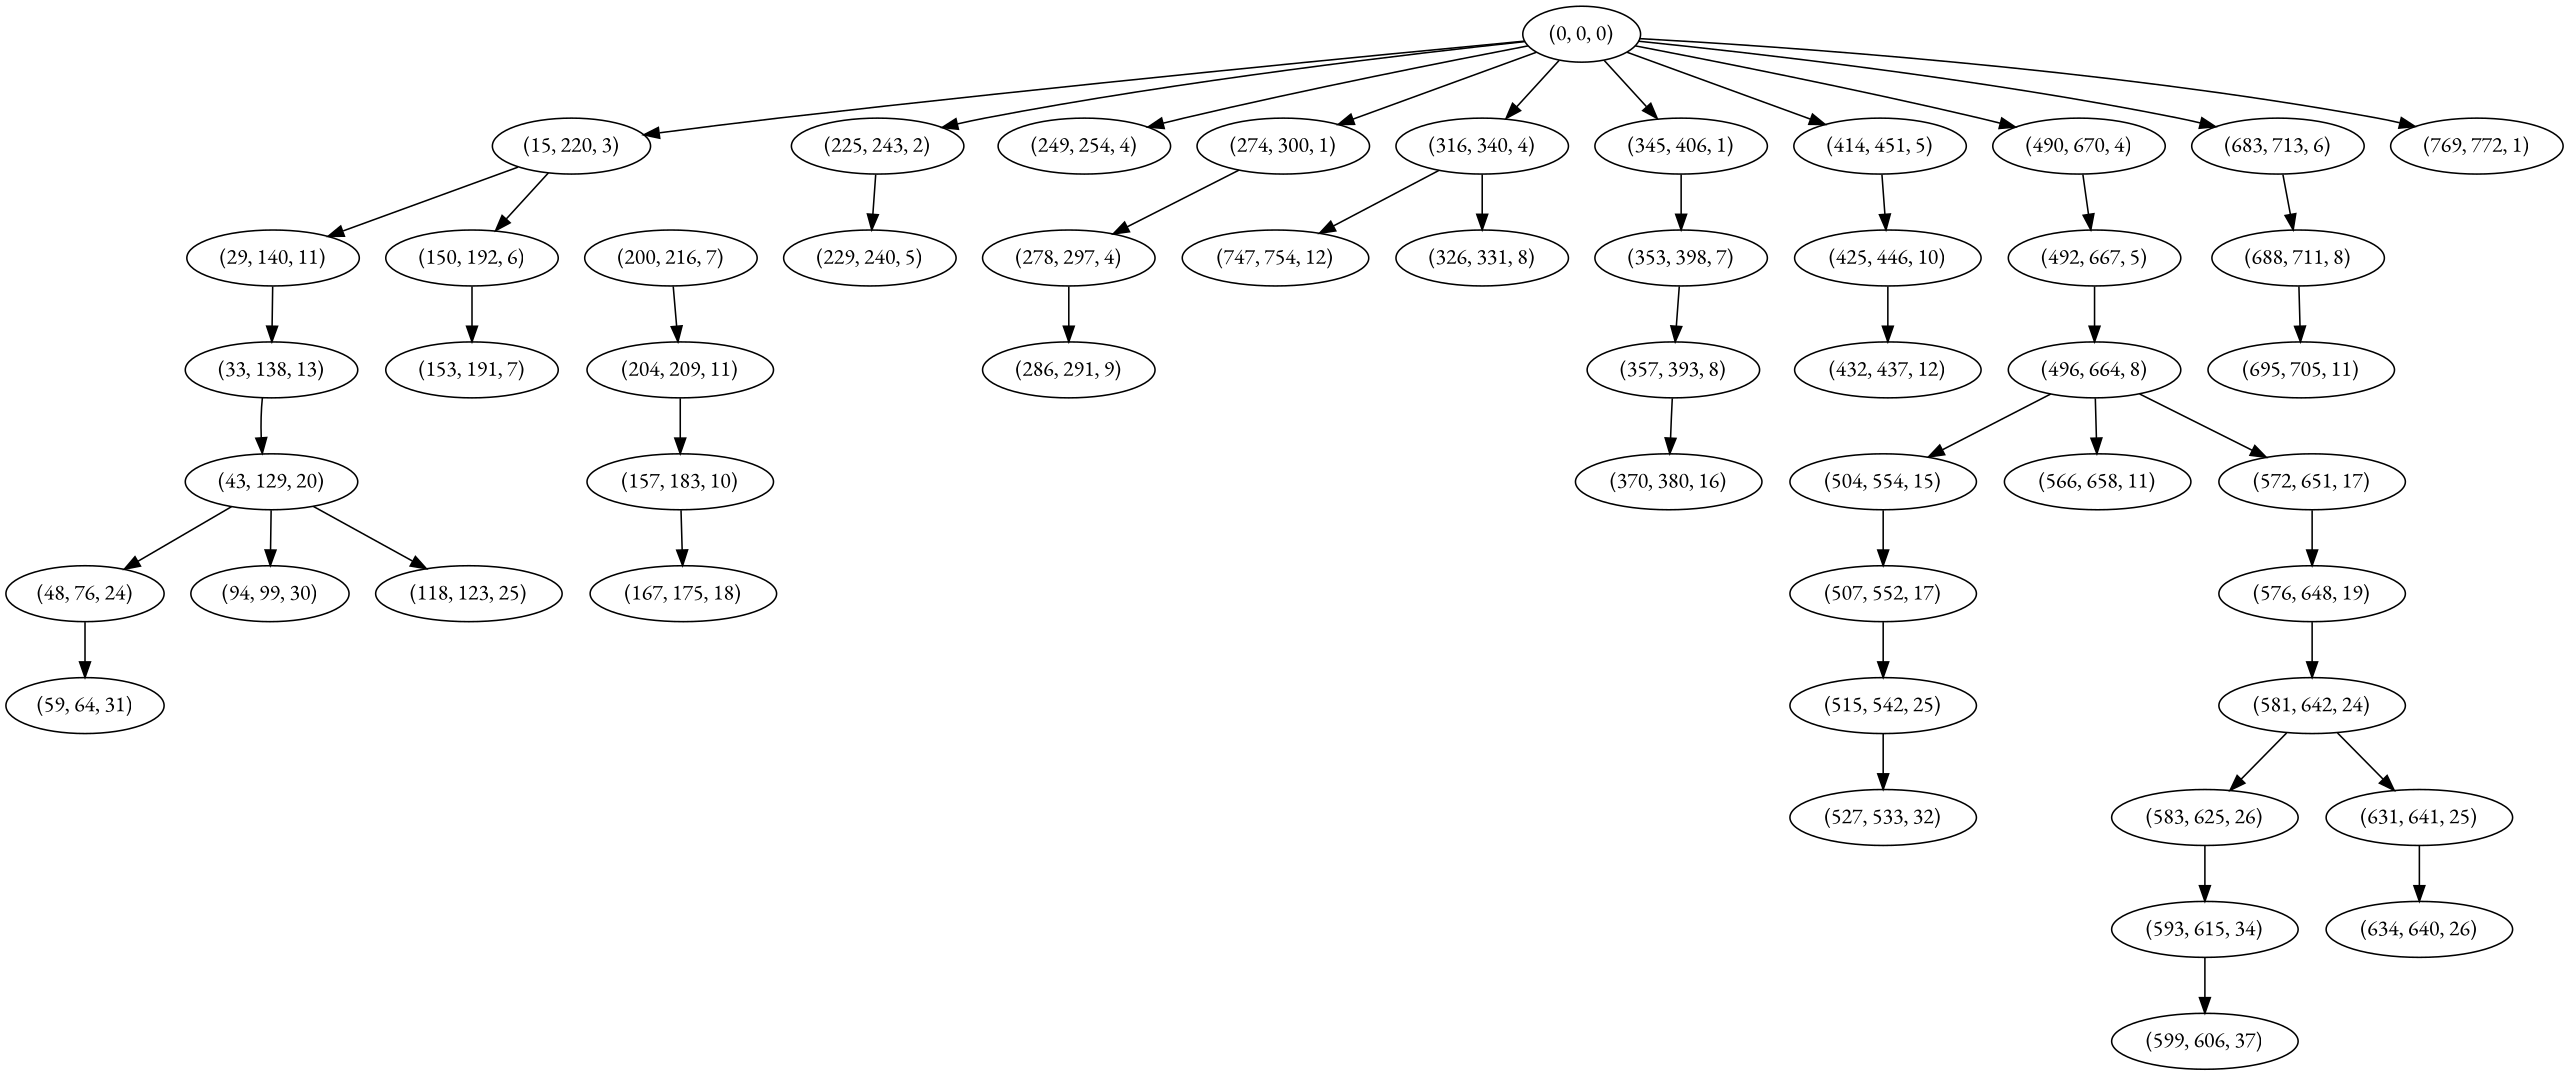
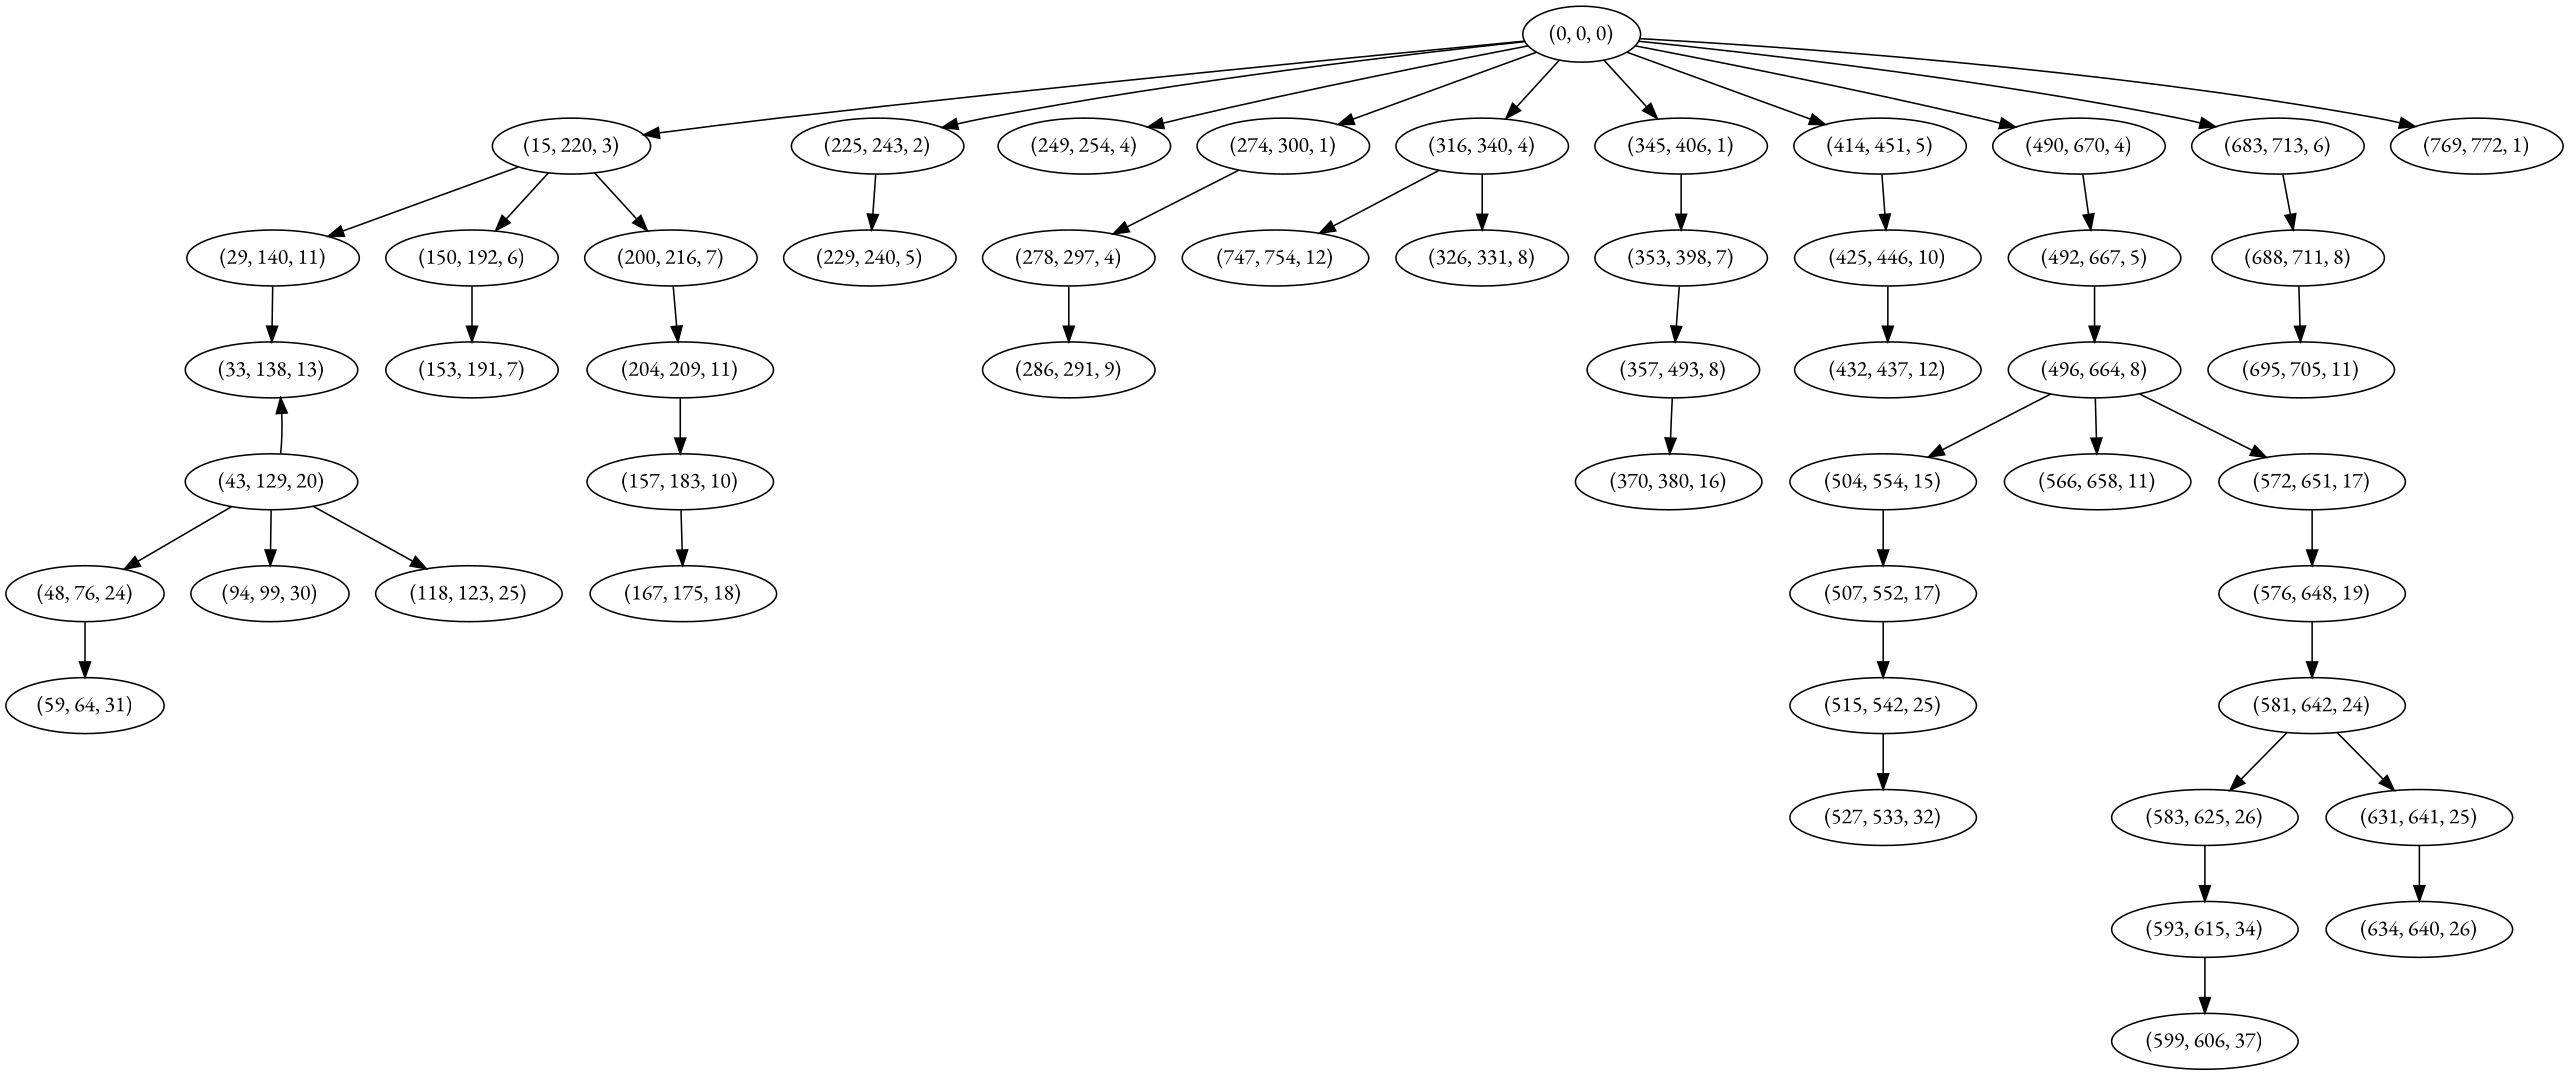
none -> (616, 196)
(1673, 370) -> (1673, 370)
(261, 418) -> (282, 433)
